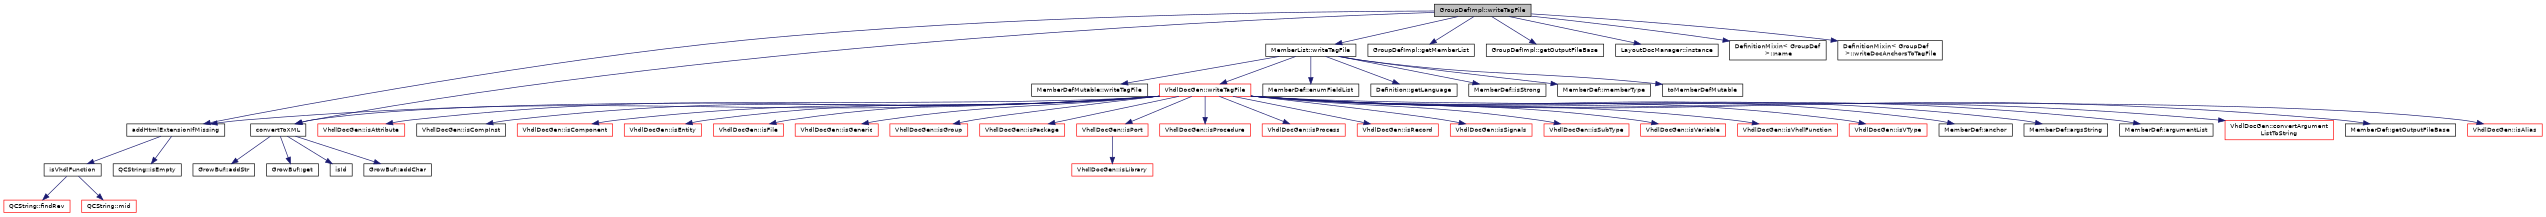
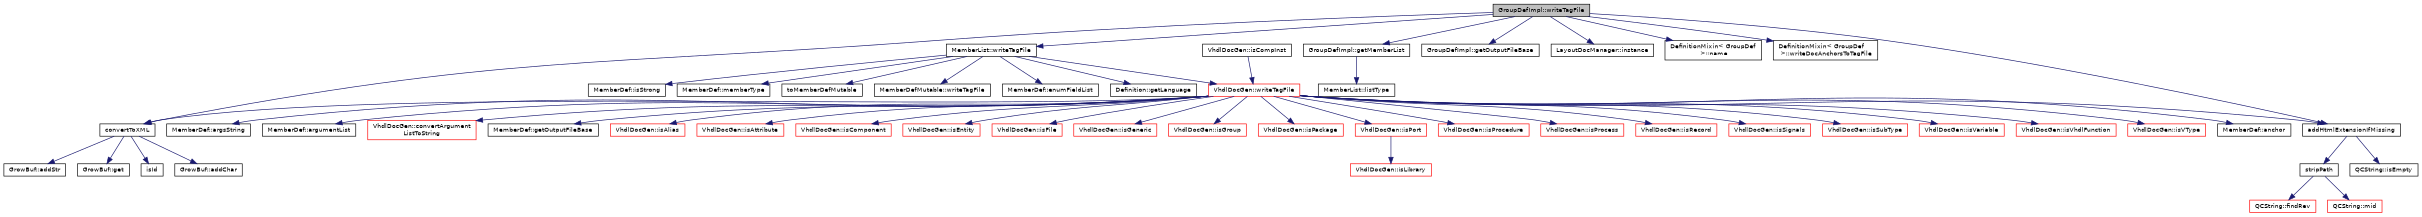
none -> (1357, 90)
(826, 104) -> (1250, 67)
(73, 170) -> (2319, 170)
